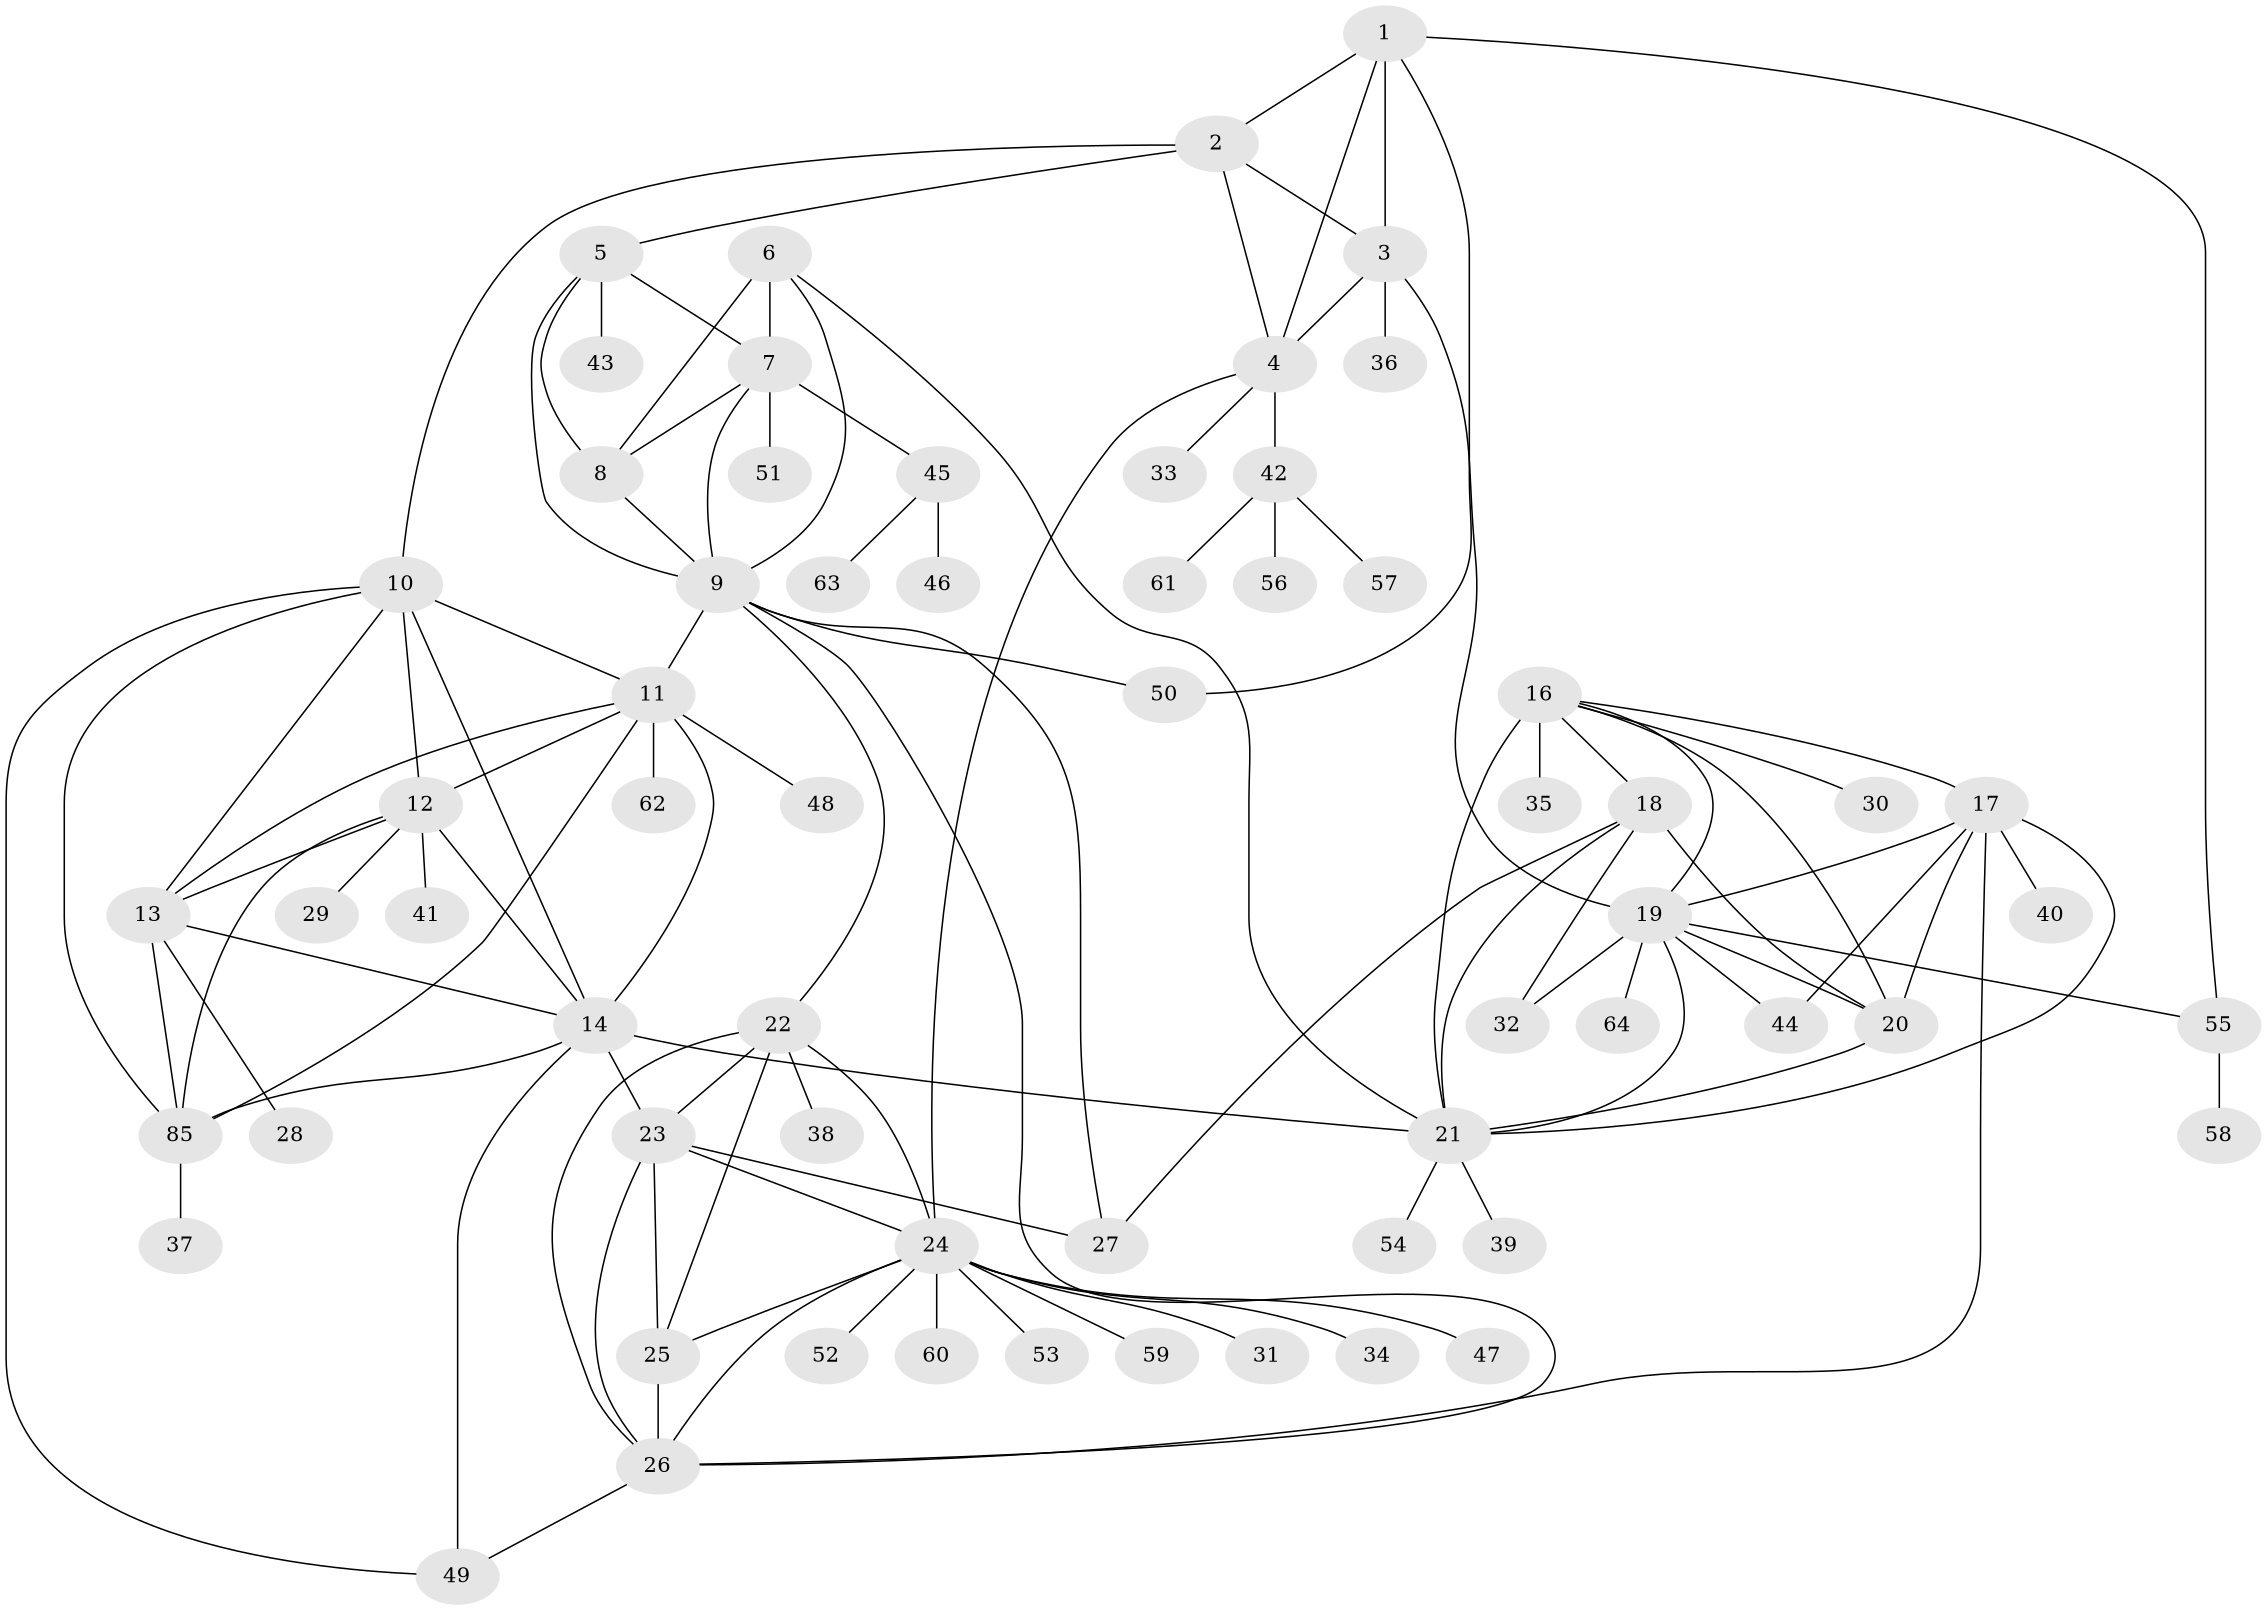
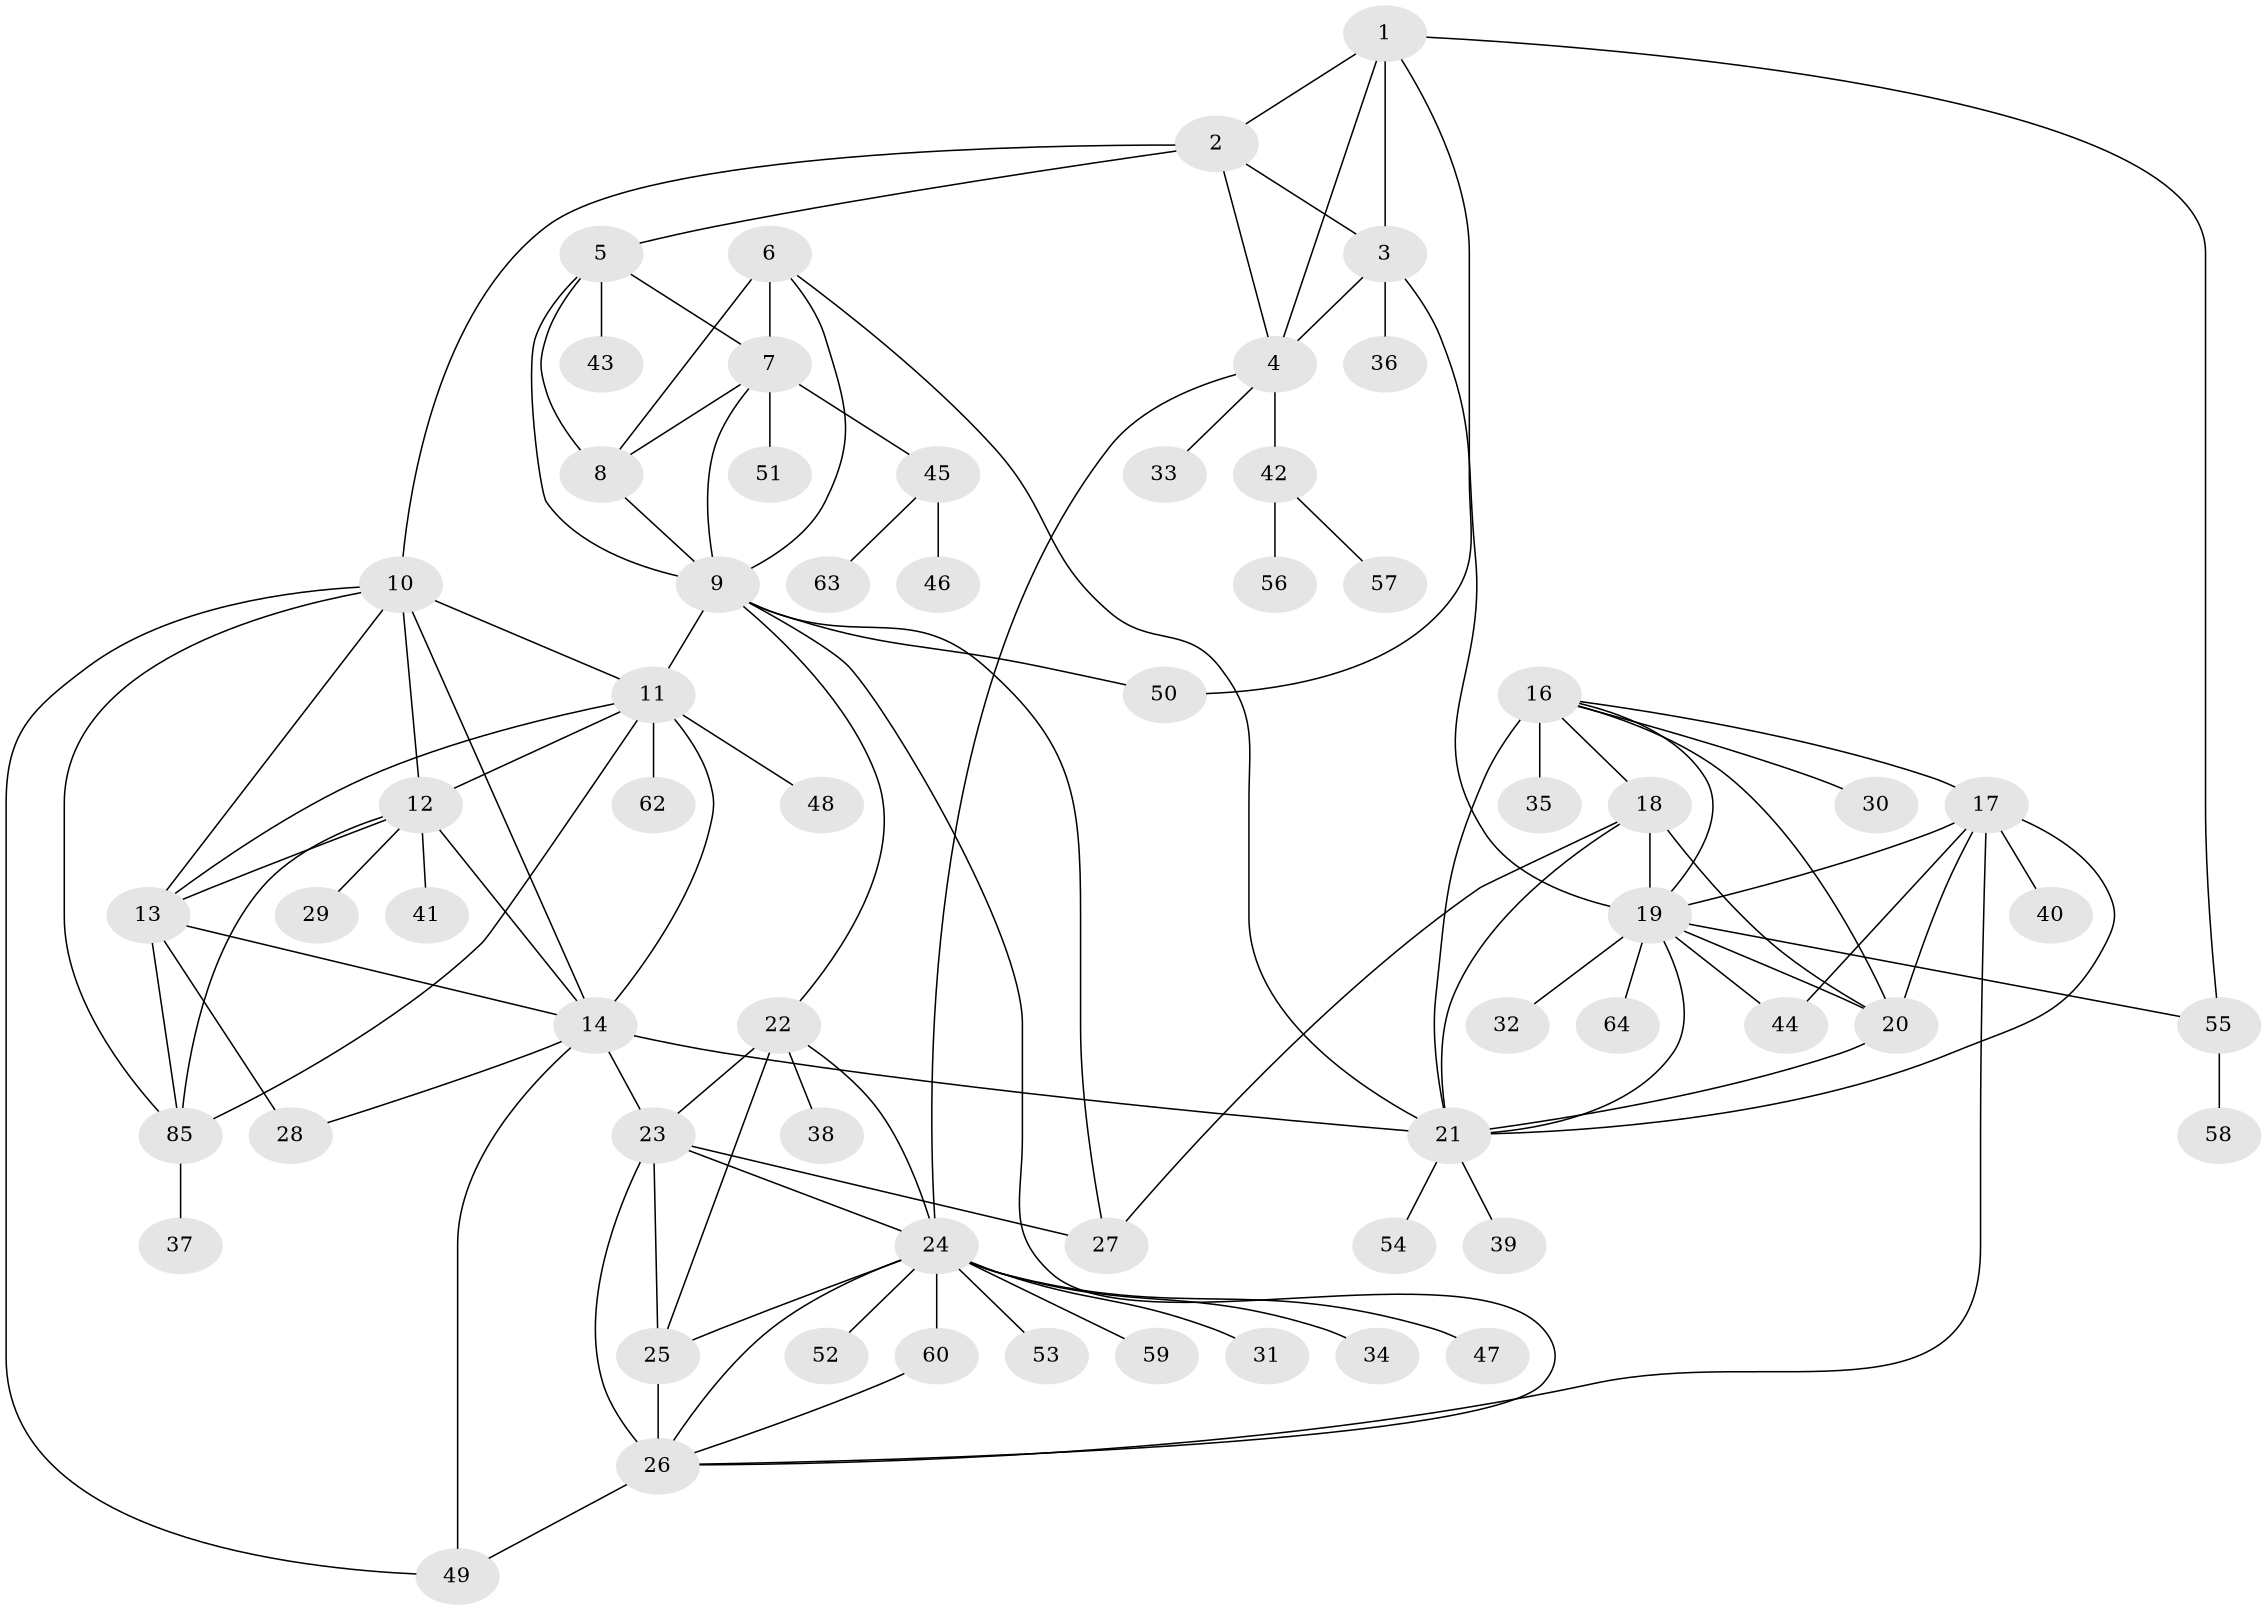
(1165, 585) -> none
(1577, 915) -> (1650, 860)
(387, 1079) -> (445, 1084)
(557, 1200) -> (800, 1415)
